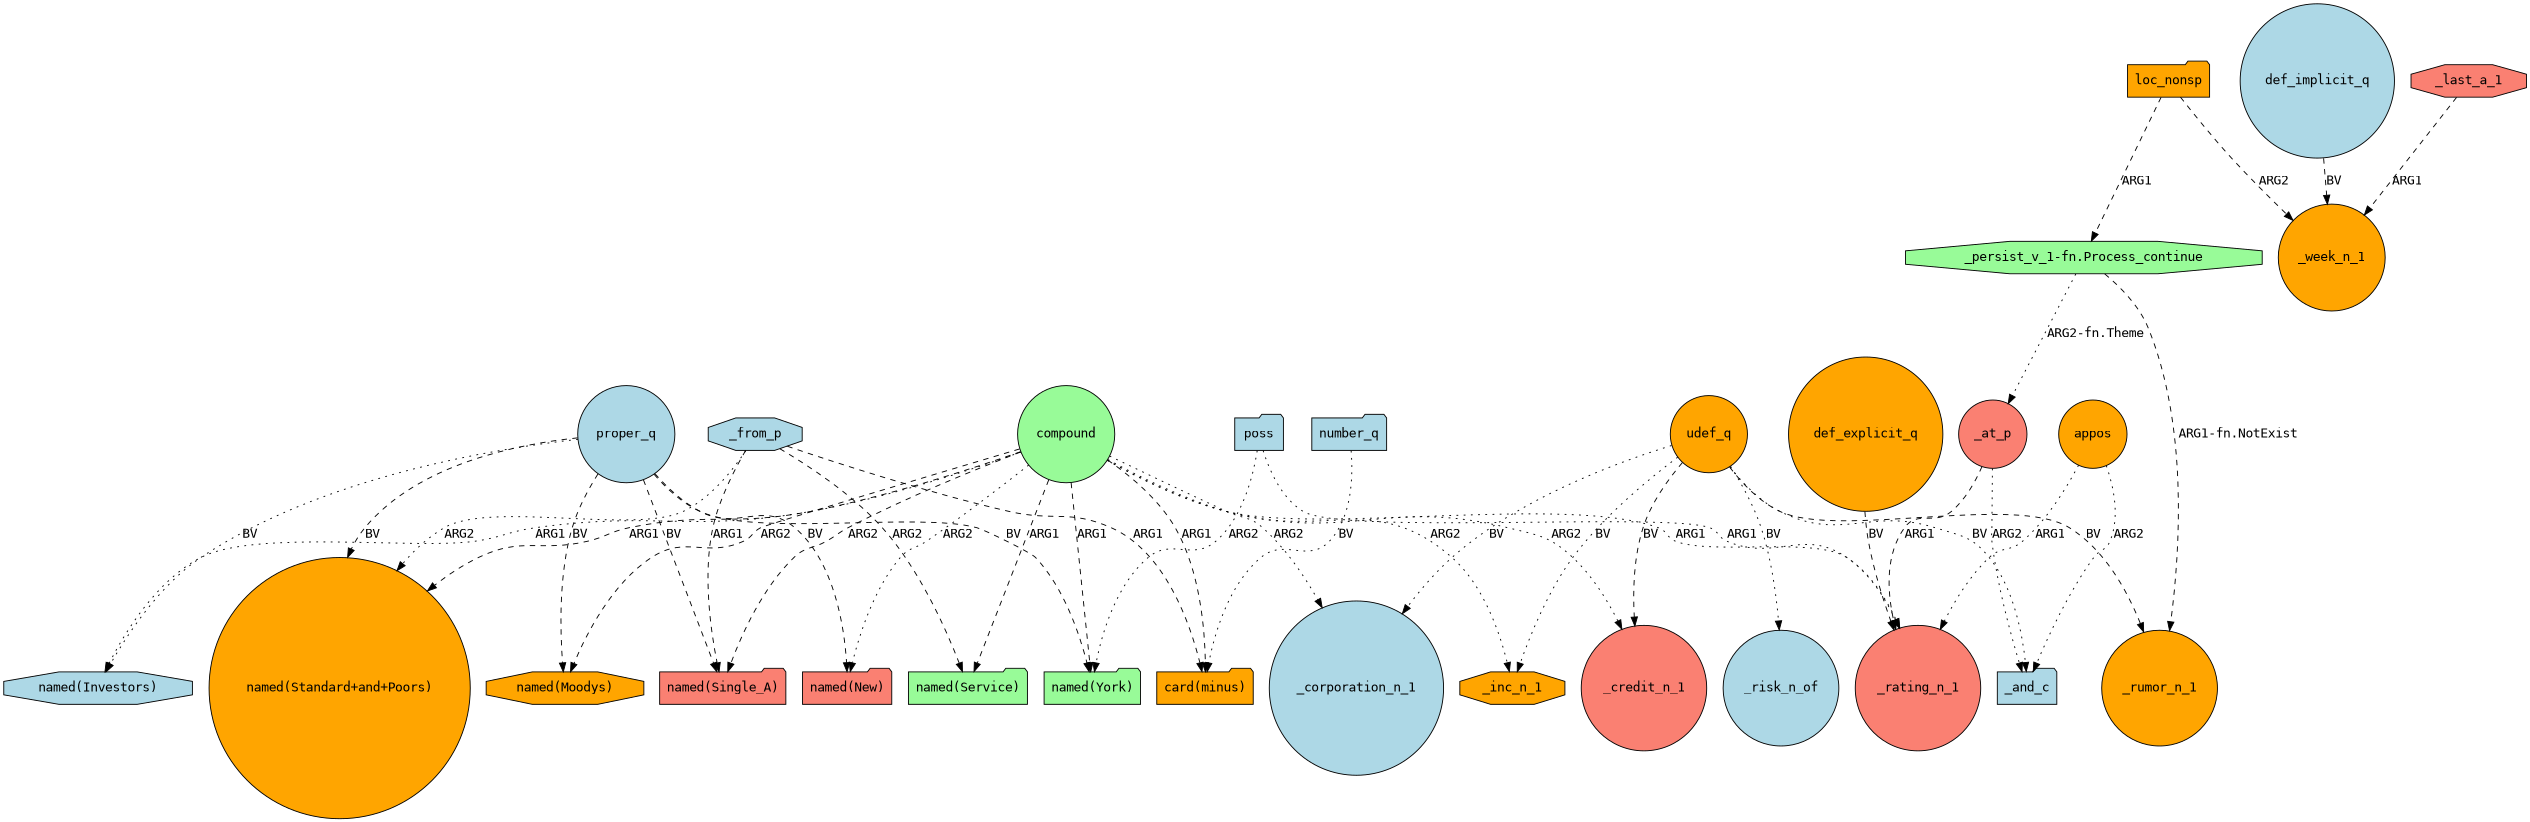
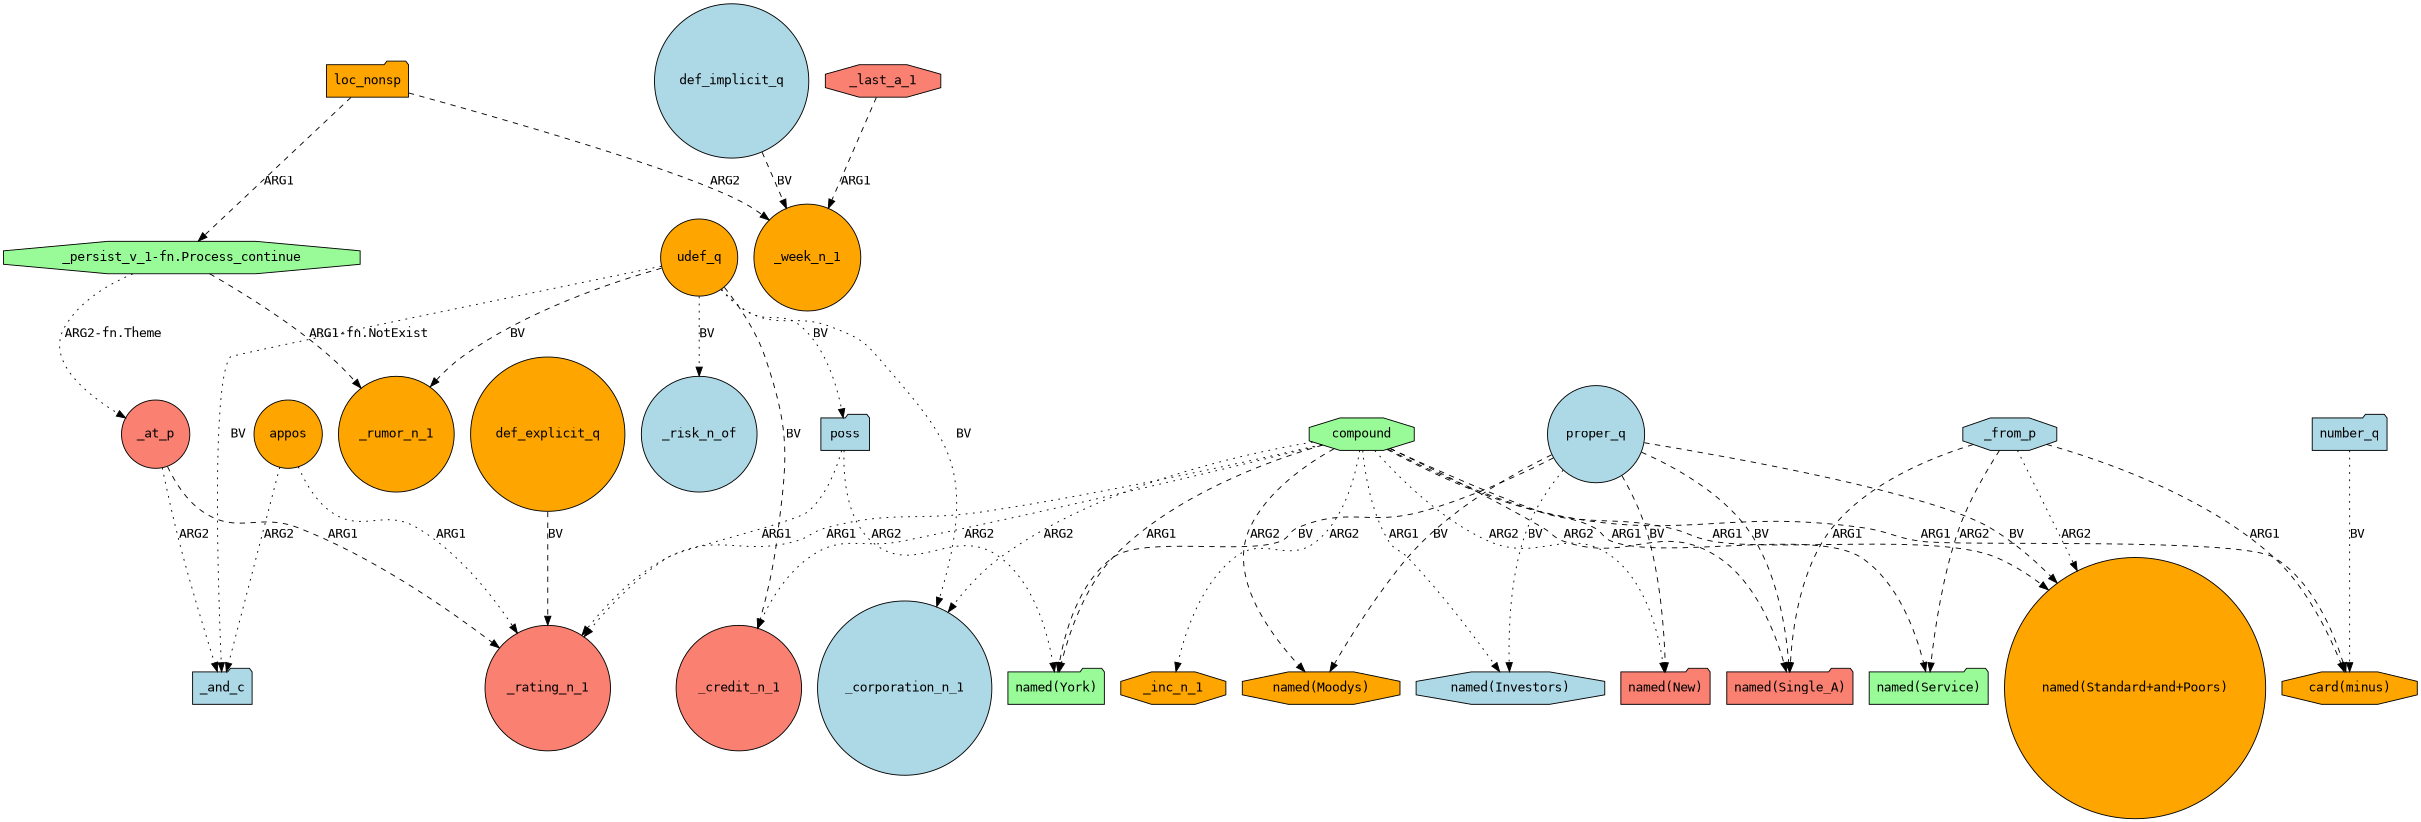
(1066, 434) -> (1362, 434)
(1581, 547) -> (802, 327)
(1205, 688) -> (2350, 688)
